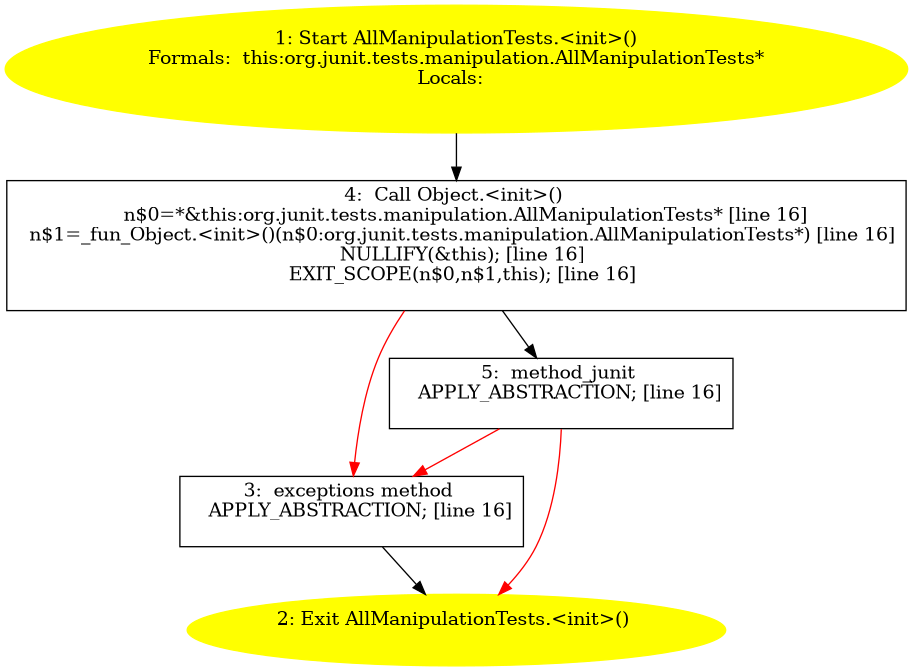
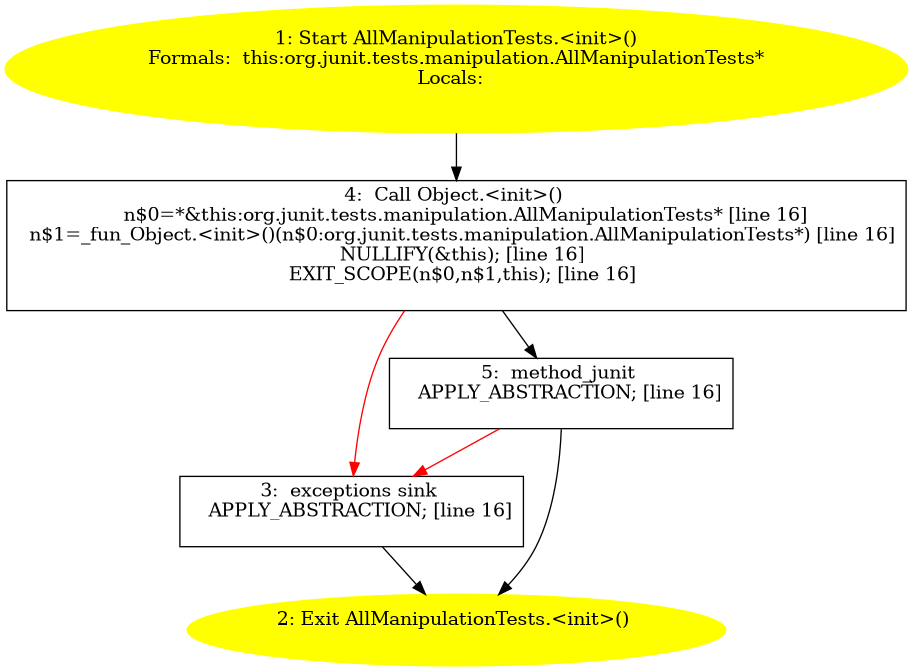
(352, 512) -> (352, 512)
(549, 512) -> (549, 512)
